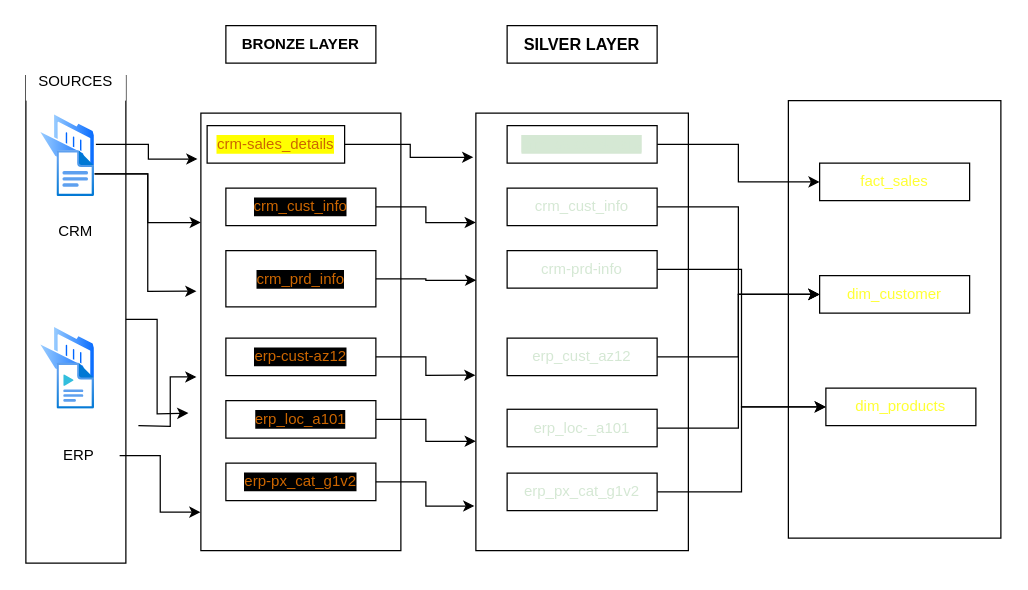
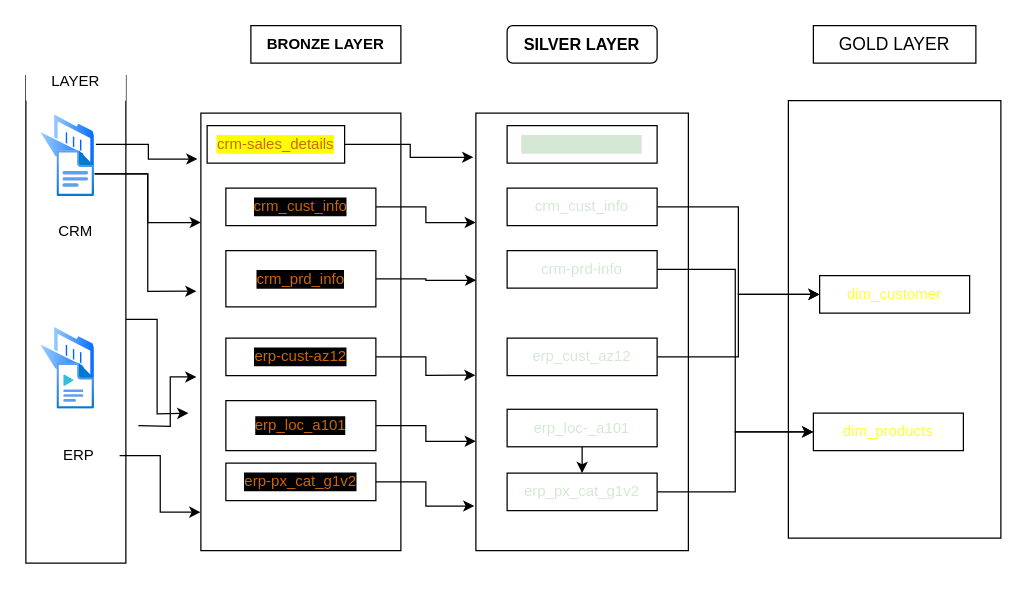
(301, 44) -> (326, 44)
(582, 44) -> (582, 44)
none -> (894, 44)
(76, 82) -> (76, 82)
(738, 159) -> none
(894, 182) -> none
(901, 407) -> (888, 432)
(301, 419) -> (301, 426)
(732, 428) -> (582, 464)
